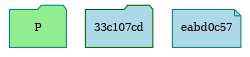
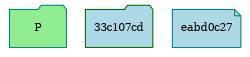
(207, 28) -> (207, 28)
